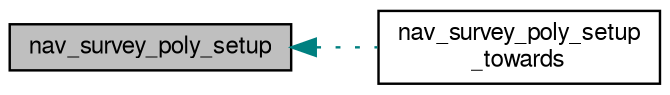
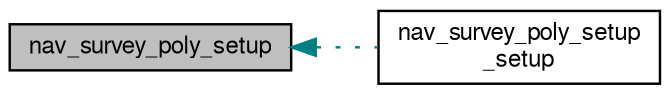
(519, 47) -> (519, 47)
